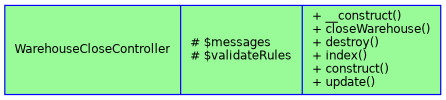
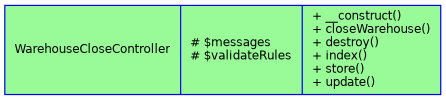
(350, 69) -> (338, 69)
